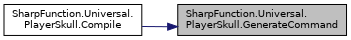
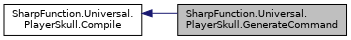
(155, 27) -> (165, 13)
